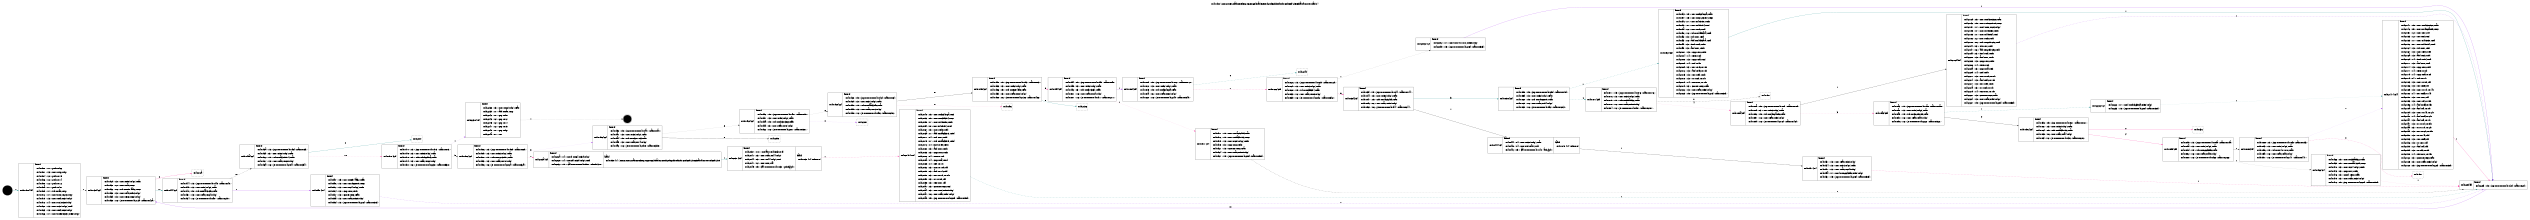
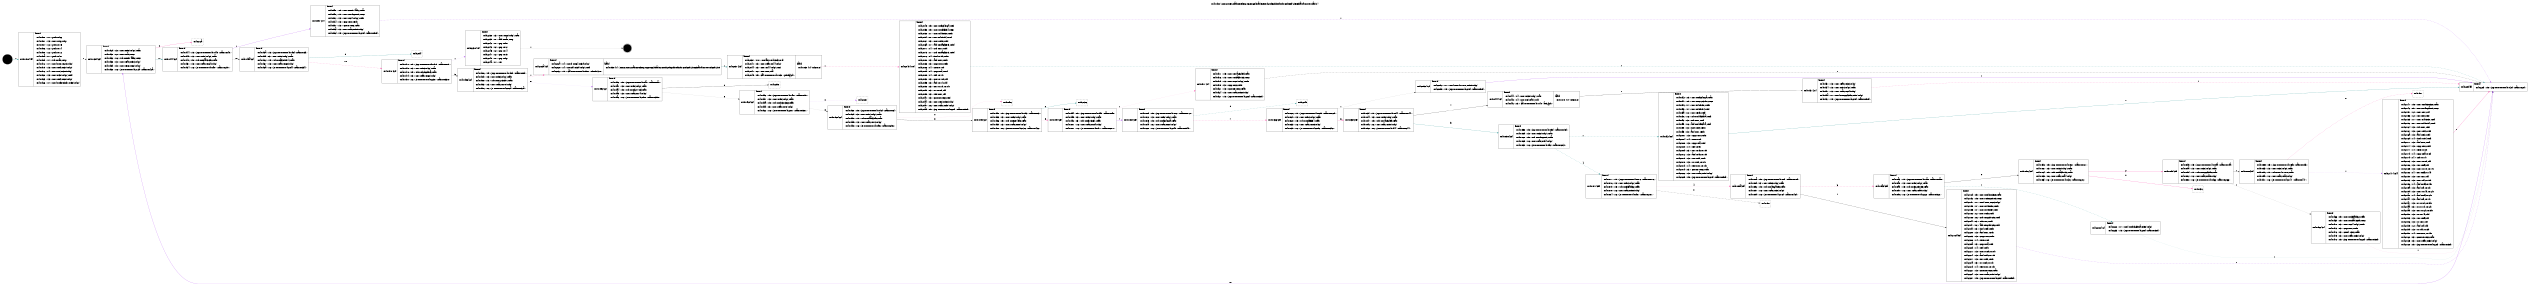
(2271, 100) -> (2380, 258)
